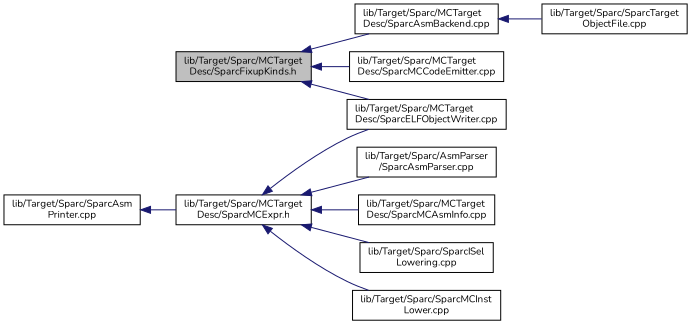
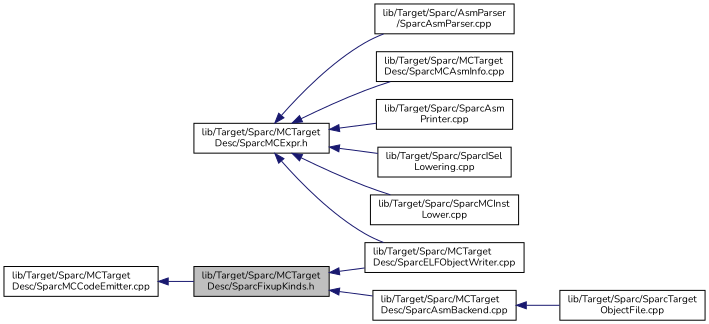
(335, 67) -> (181, 281)
(163, 210) -> (358, 126)
